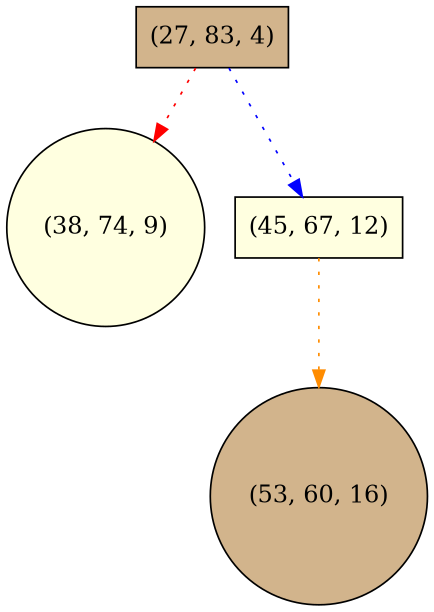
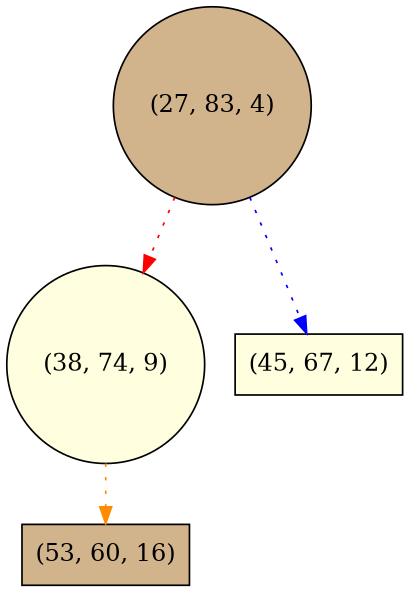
(212, 37) -> (212, 106)
(319, 314) -> (106, 485)
(319, 496) -> (106, 555)
